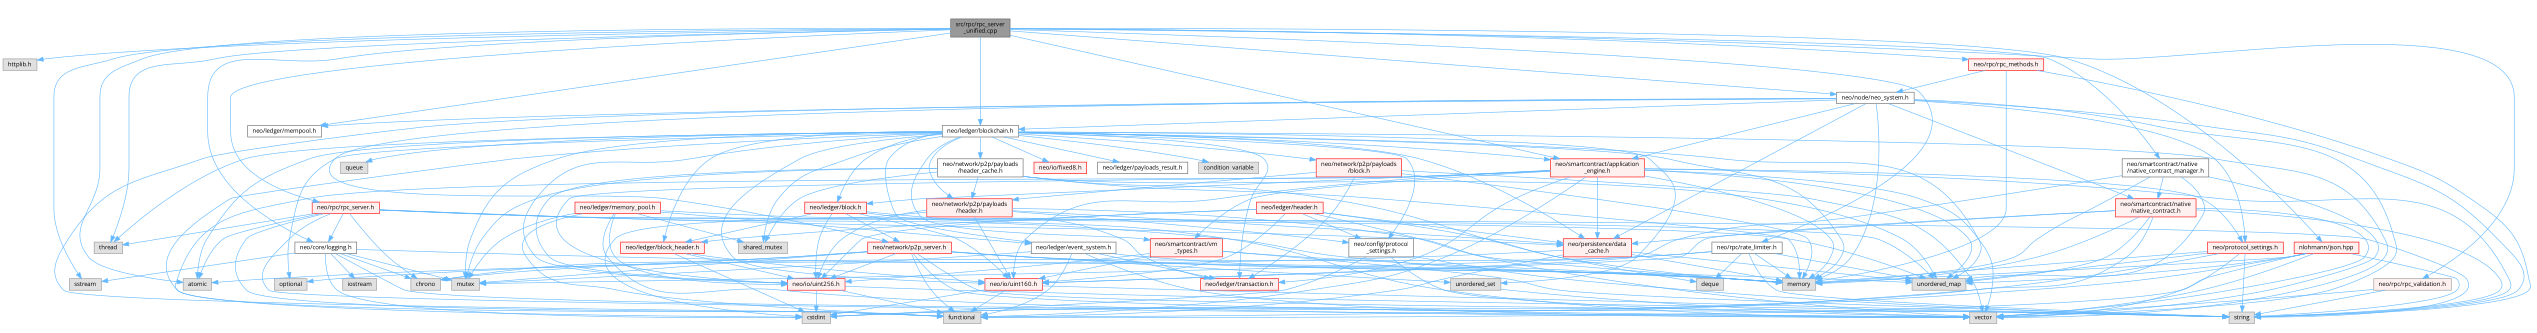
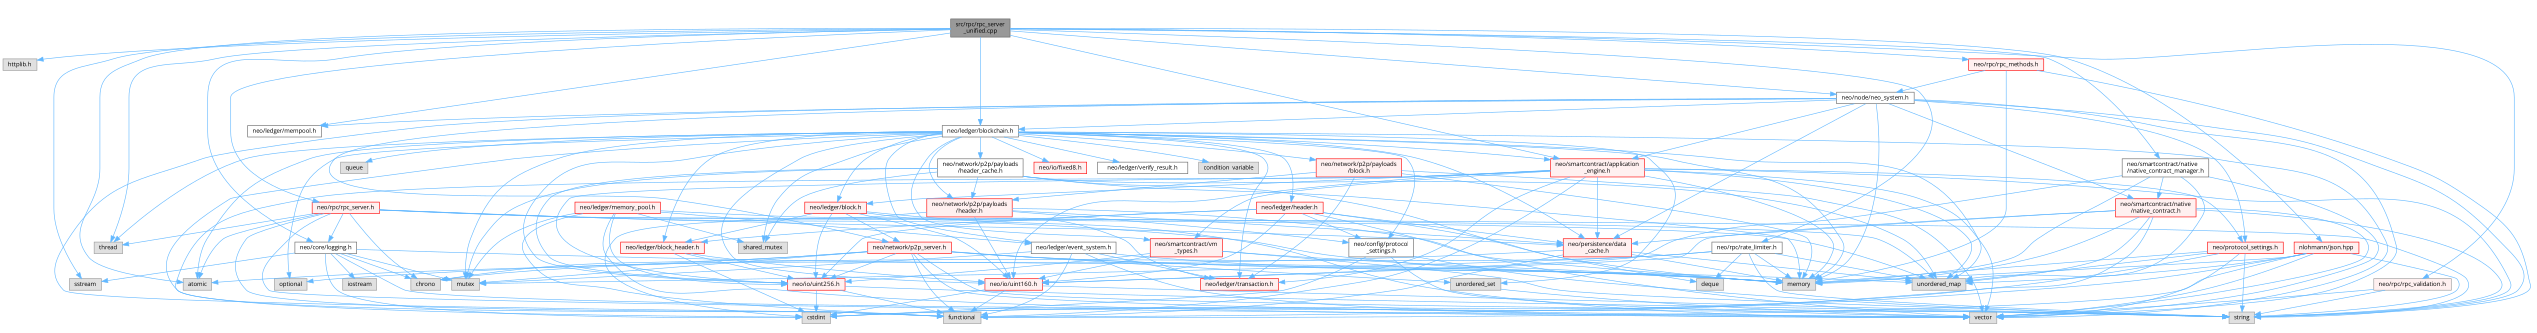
none -> (1249, 148)
(1143, 168) -> (1143, 168)
(846, 236) -> none
